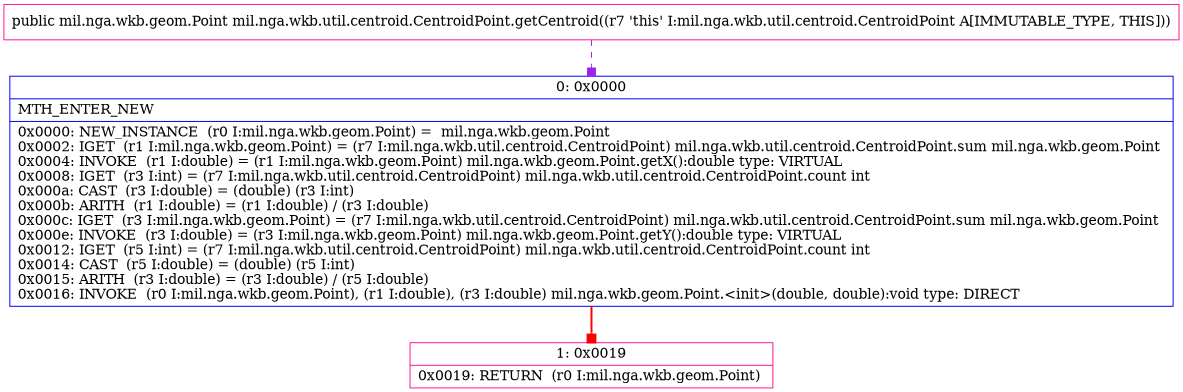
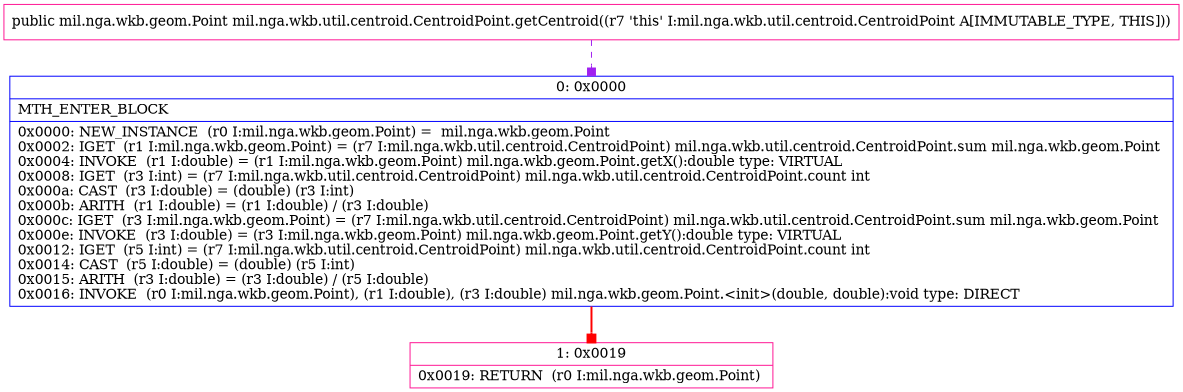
(86, 110) -> (93, 110)
